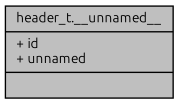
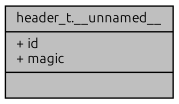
(51, 59) -> (41, 59)
